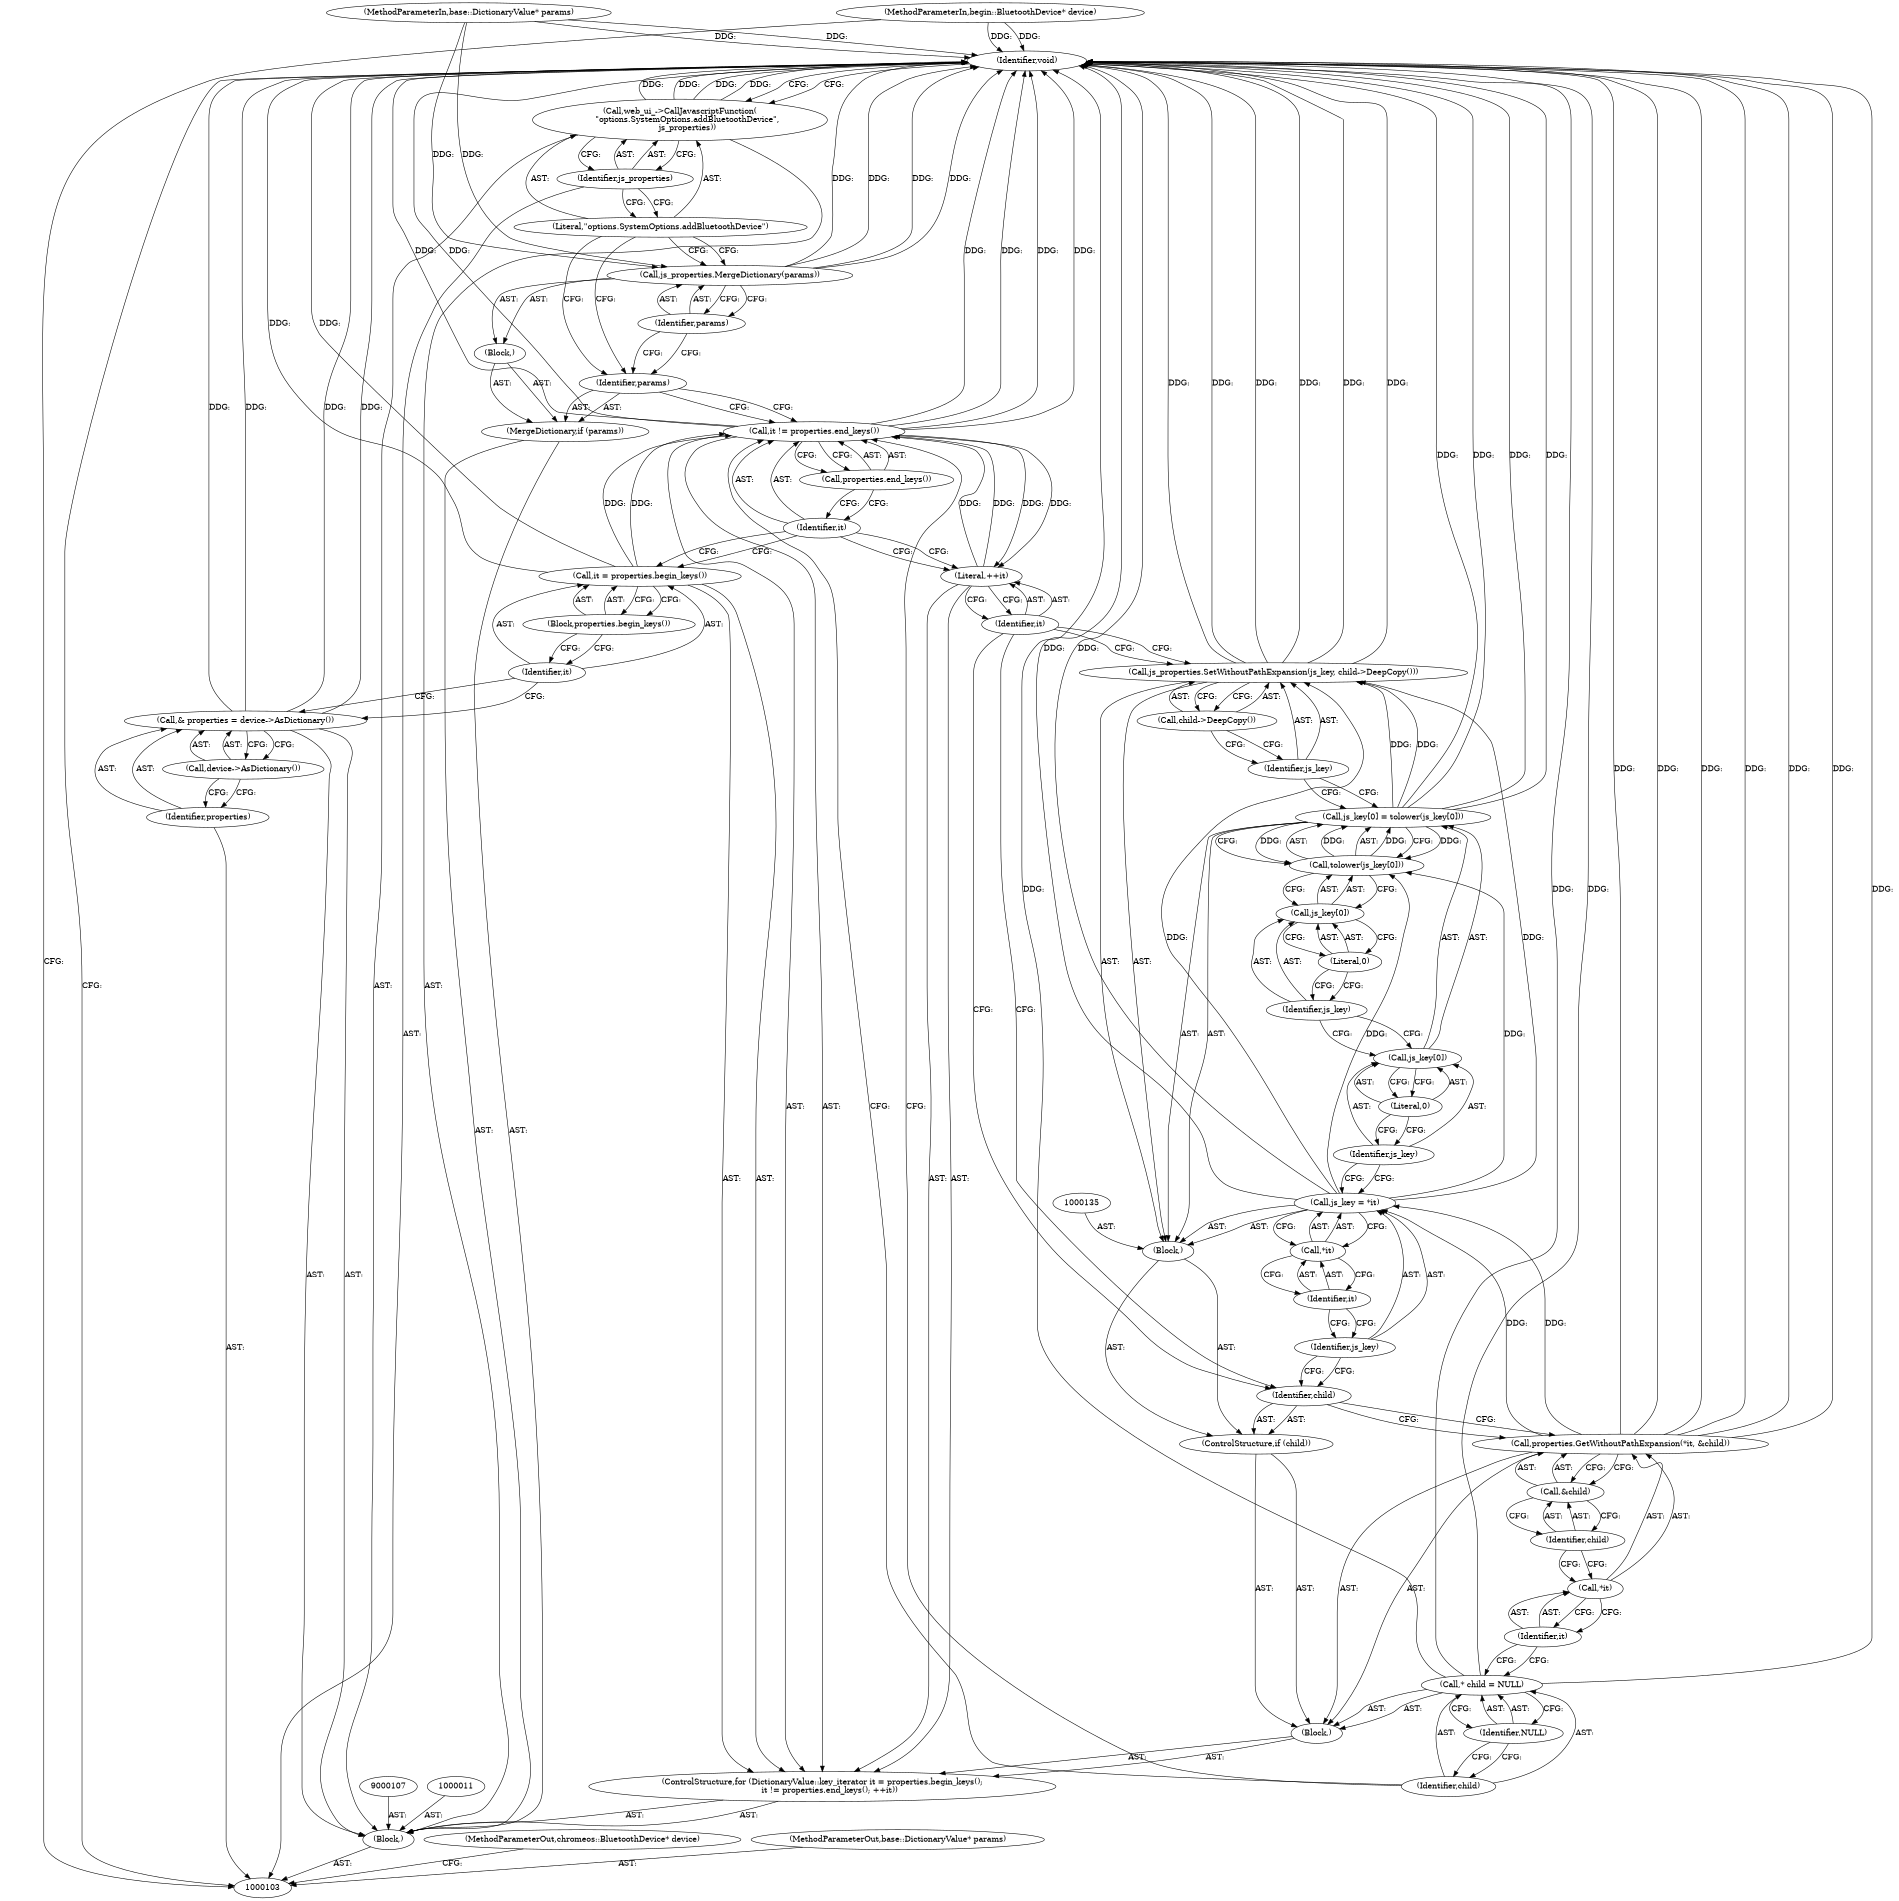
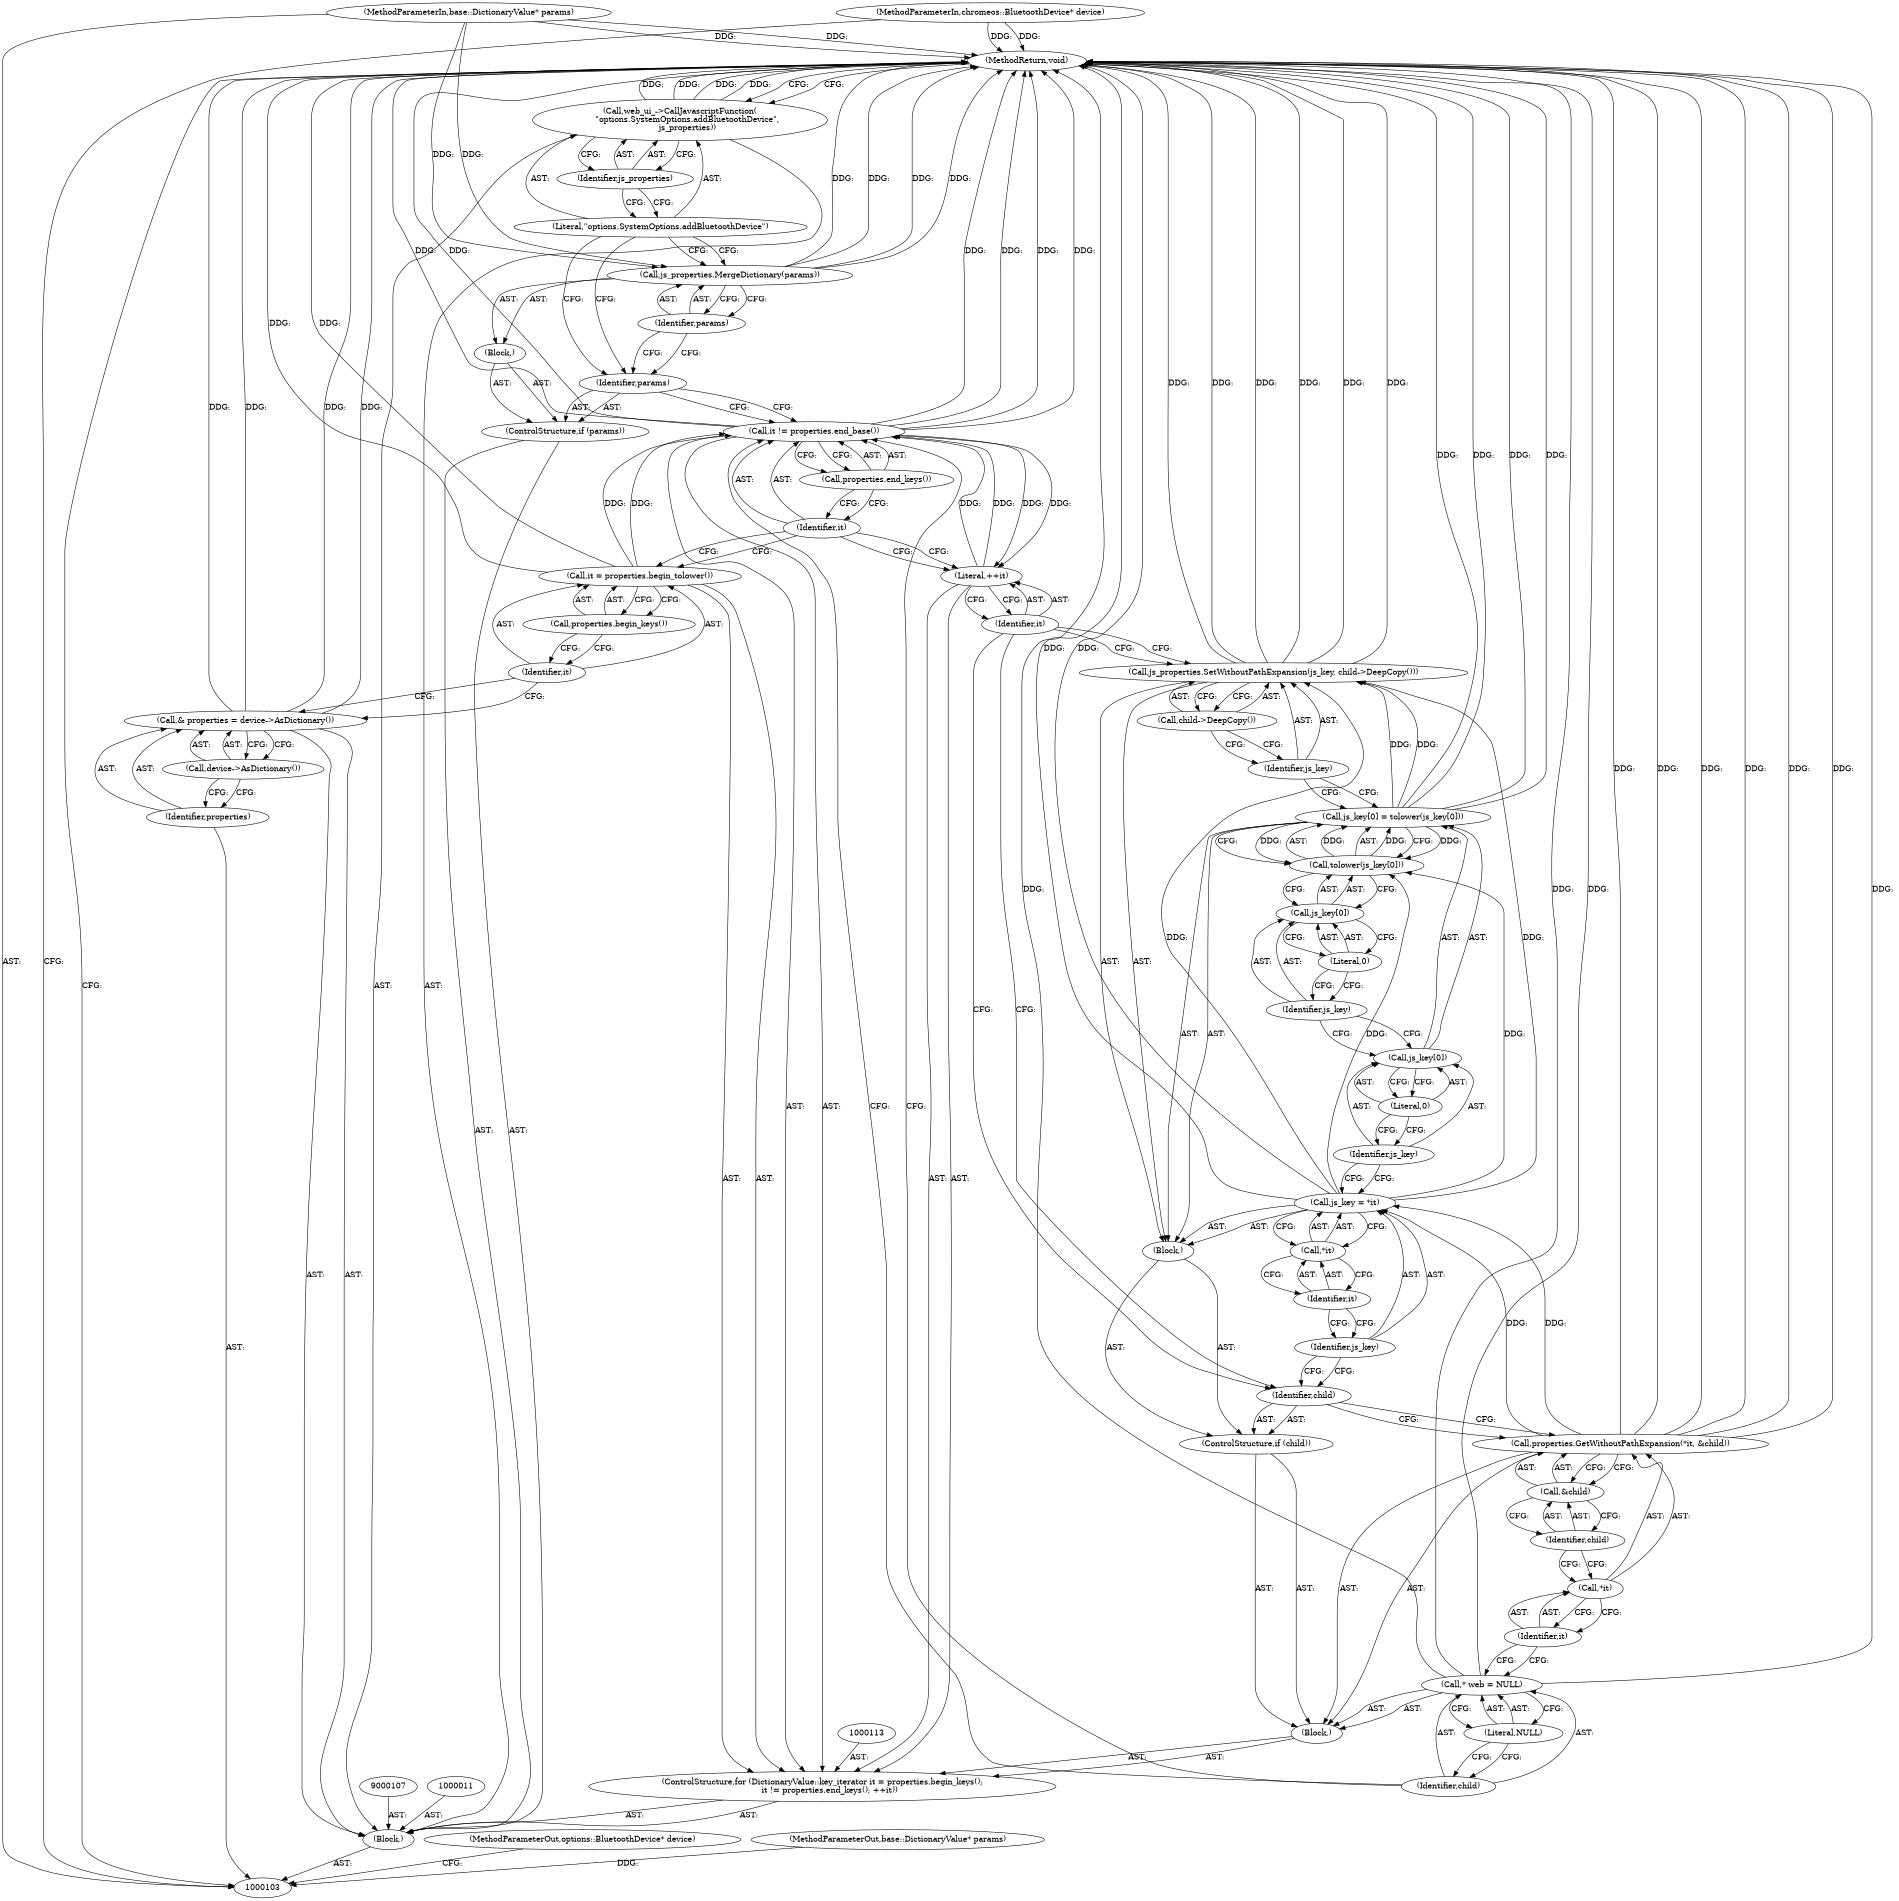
(990, 13) -> (990, 13)
(1027, 61) -> (1027, 61)
(565, 432) -> (565, 432)
(814, 432) -> (814, 432)
(640, 576) -> (640, 576)
(609, 625) -> (609, 625)
(403, 1014) -> (3, 903)
(1082, 1203) -> none
(1482, 1685) -> (1482, 1685)
none -> (867, 1733)
(1513, 1733) -> (1513, 1733)
(582, 1840) -> (582, 1840)
(629, 1864) -> (629, 1864)
